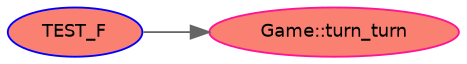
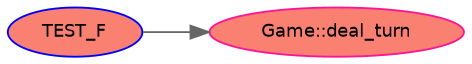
(334, 32) -> (337, 32)
